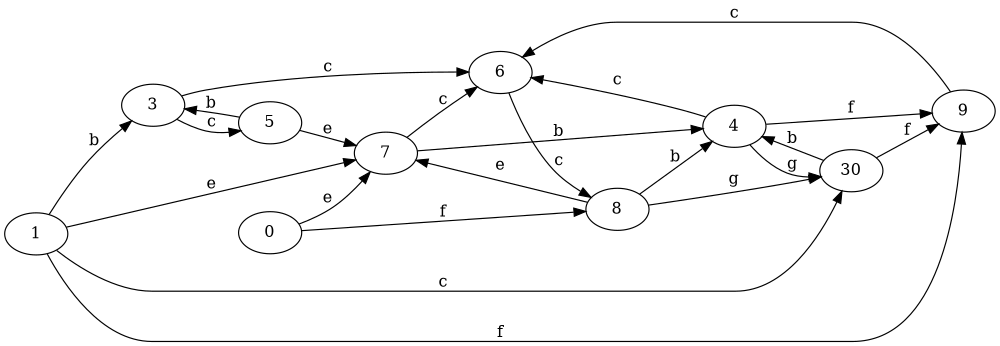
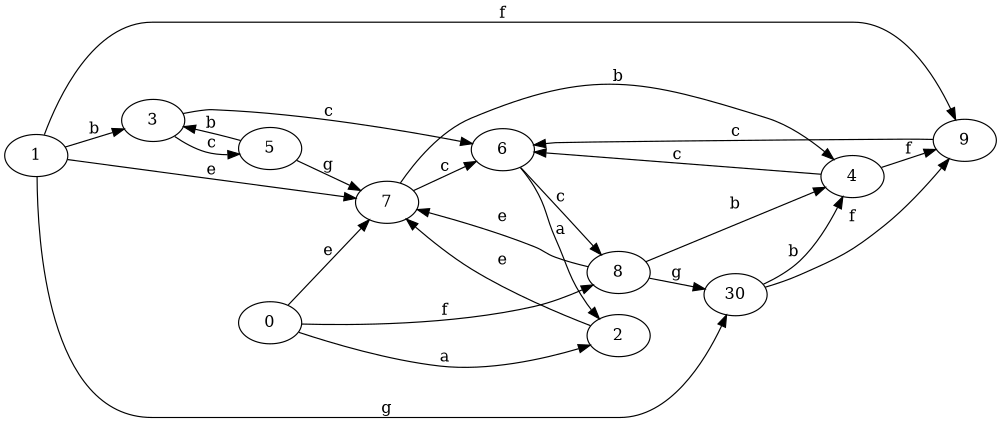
(328, 129) -> (329, 165)
(776, 168) -> none
(443, 282) -> (387, 409)
none -> (619, 336)
